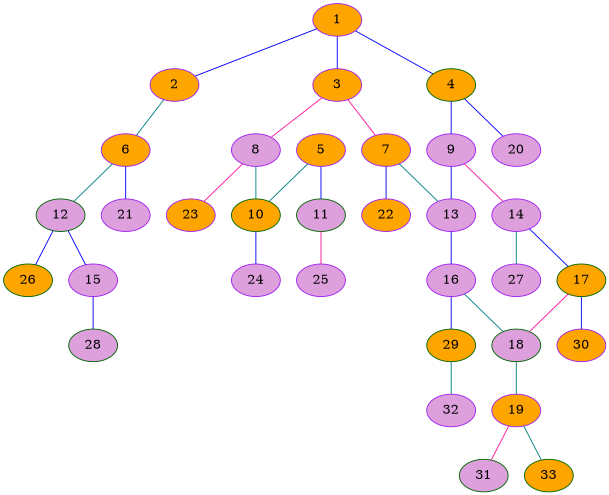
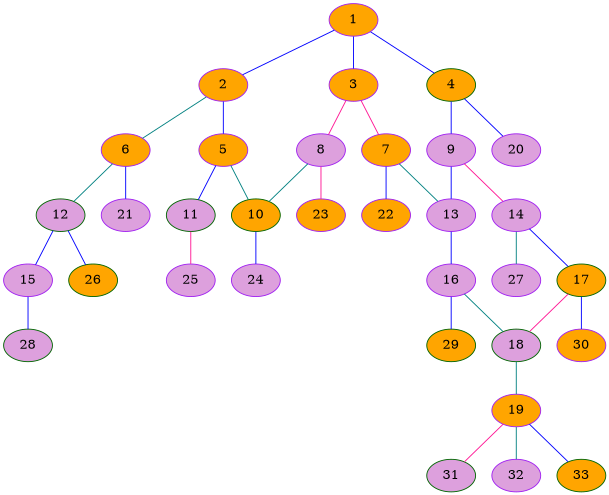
none -> (223, 118)
(451, 378) -> (516, 443)
(533, 443) -> (549, 443)
